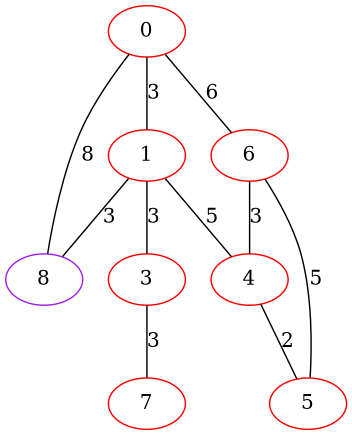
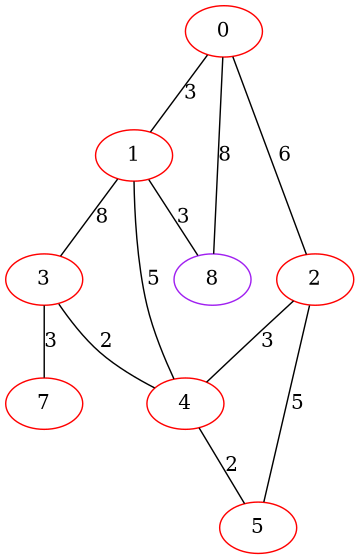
(250, 155) -> (315, 280)
(154, 218) -> (103, 218)
none -> (101, 353)
